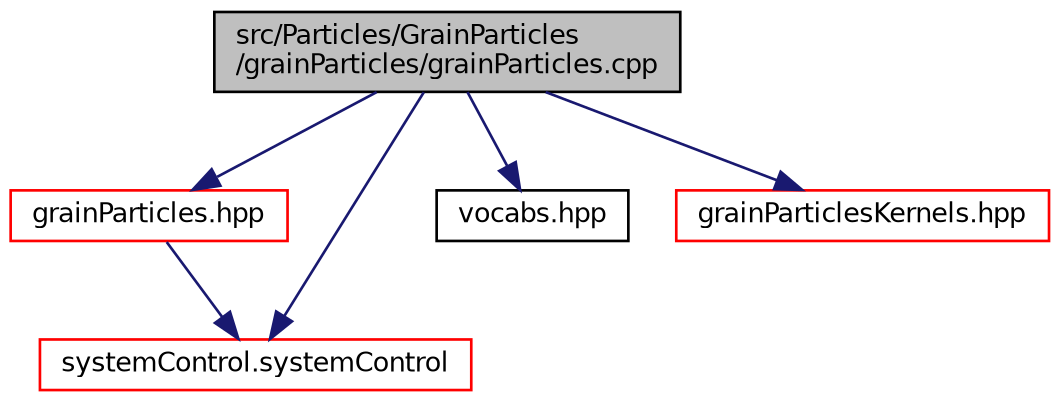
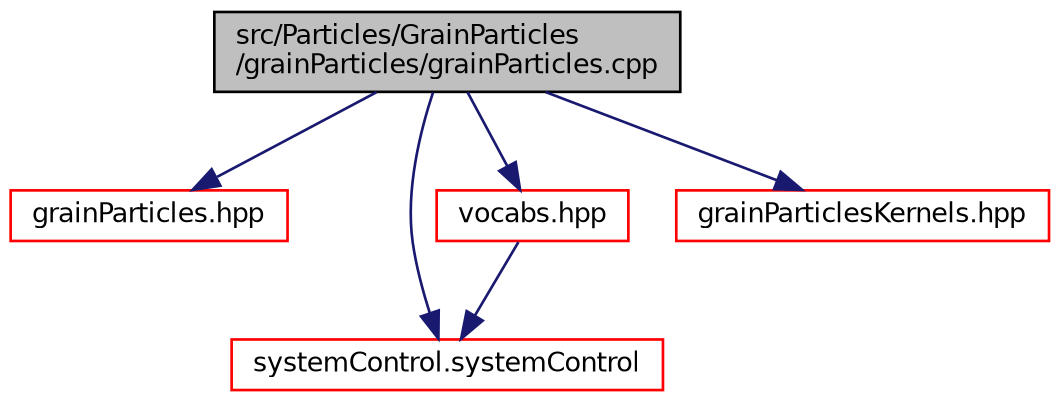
(532, 216) -> (532, 216)
(194, 280) -> (497, 279)
